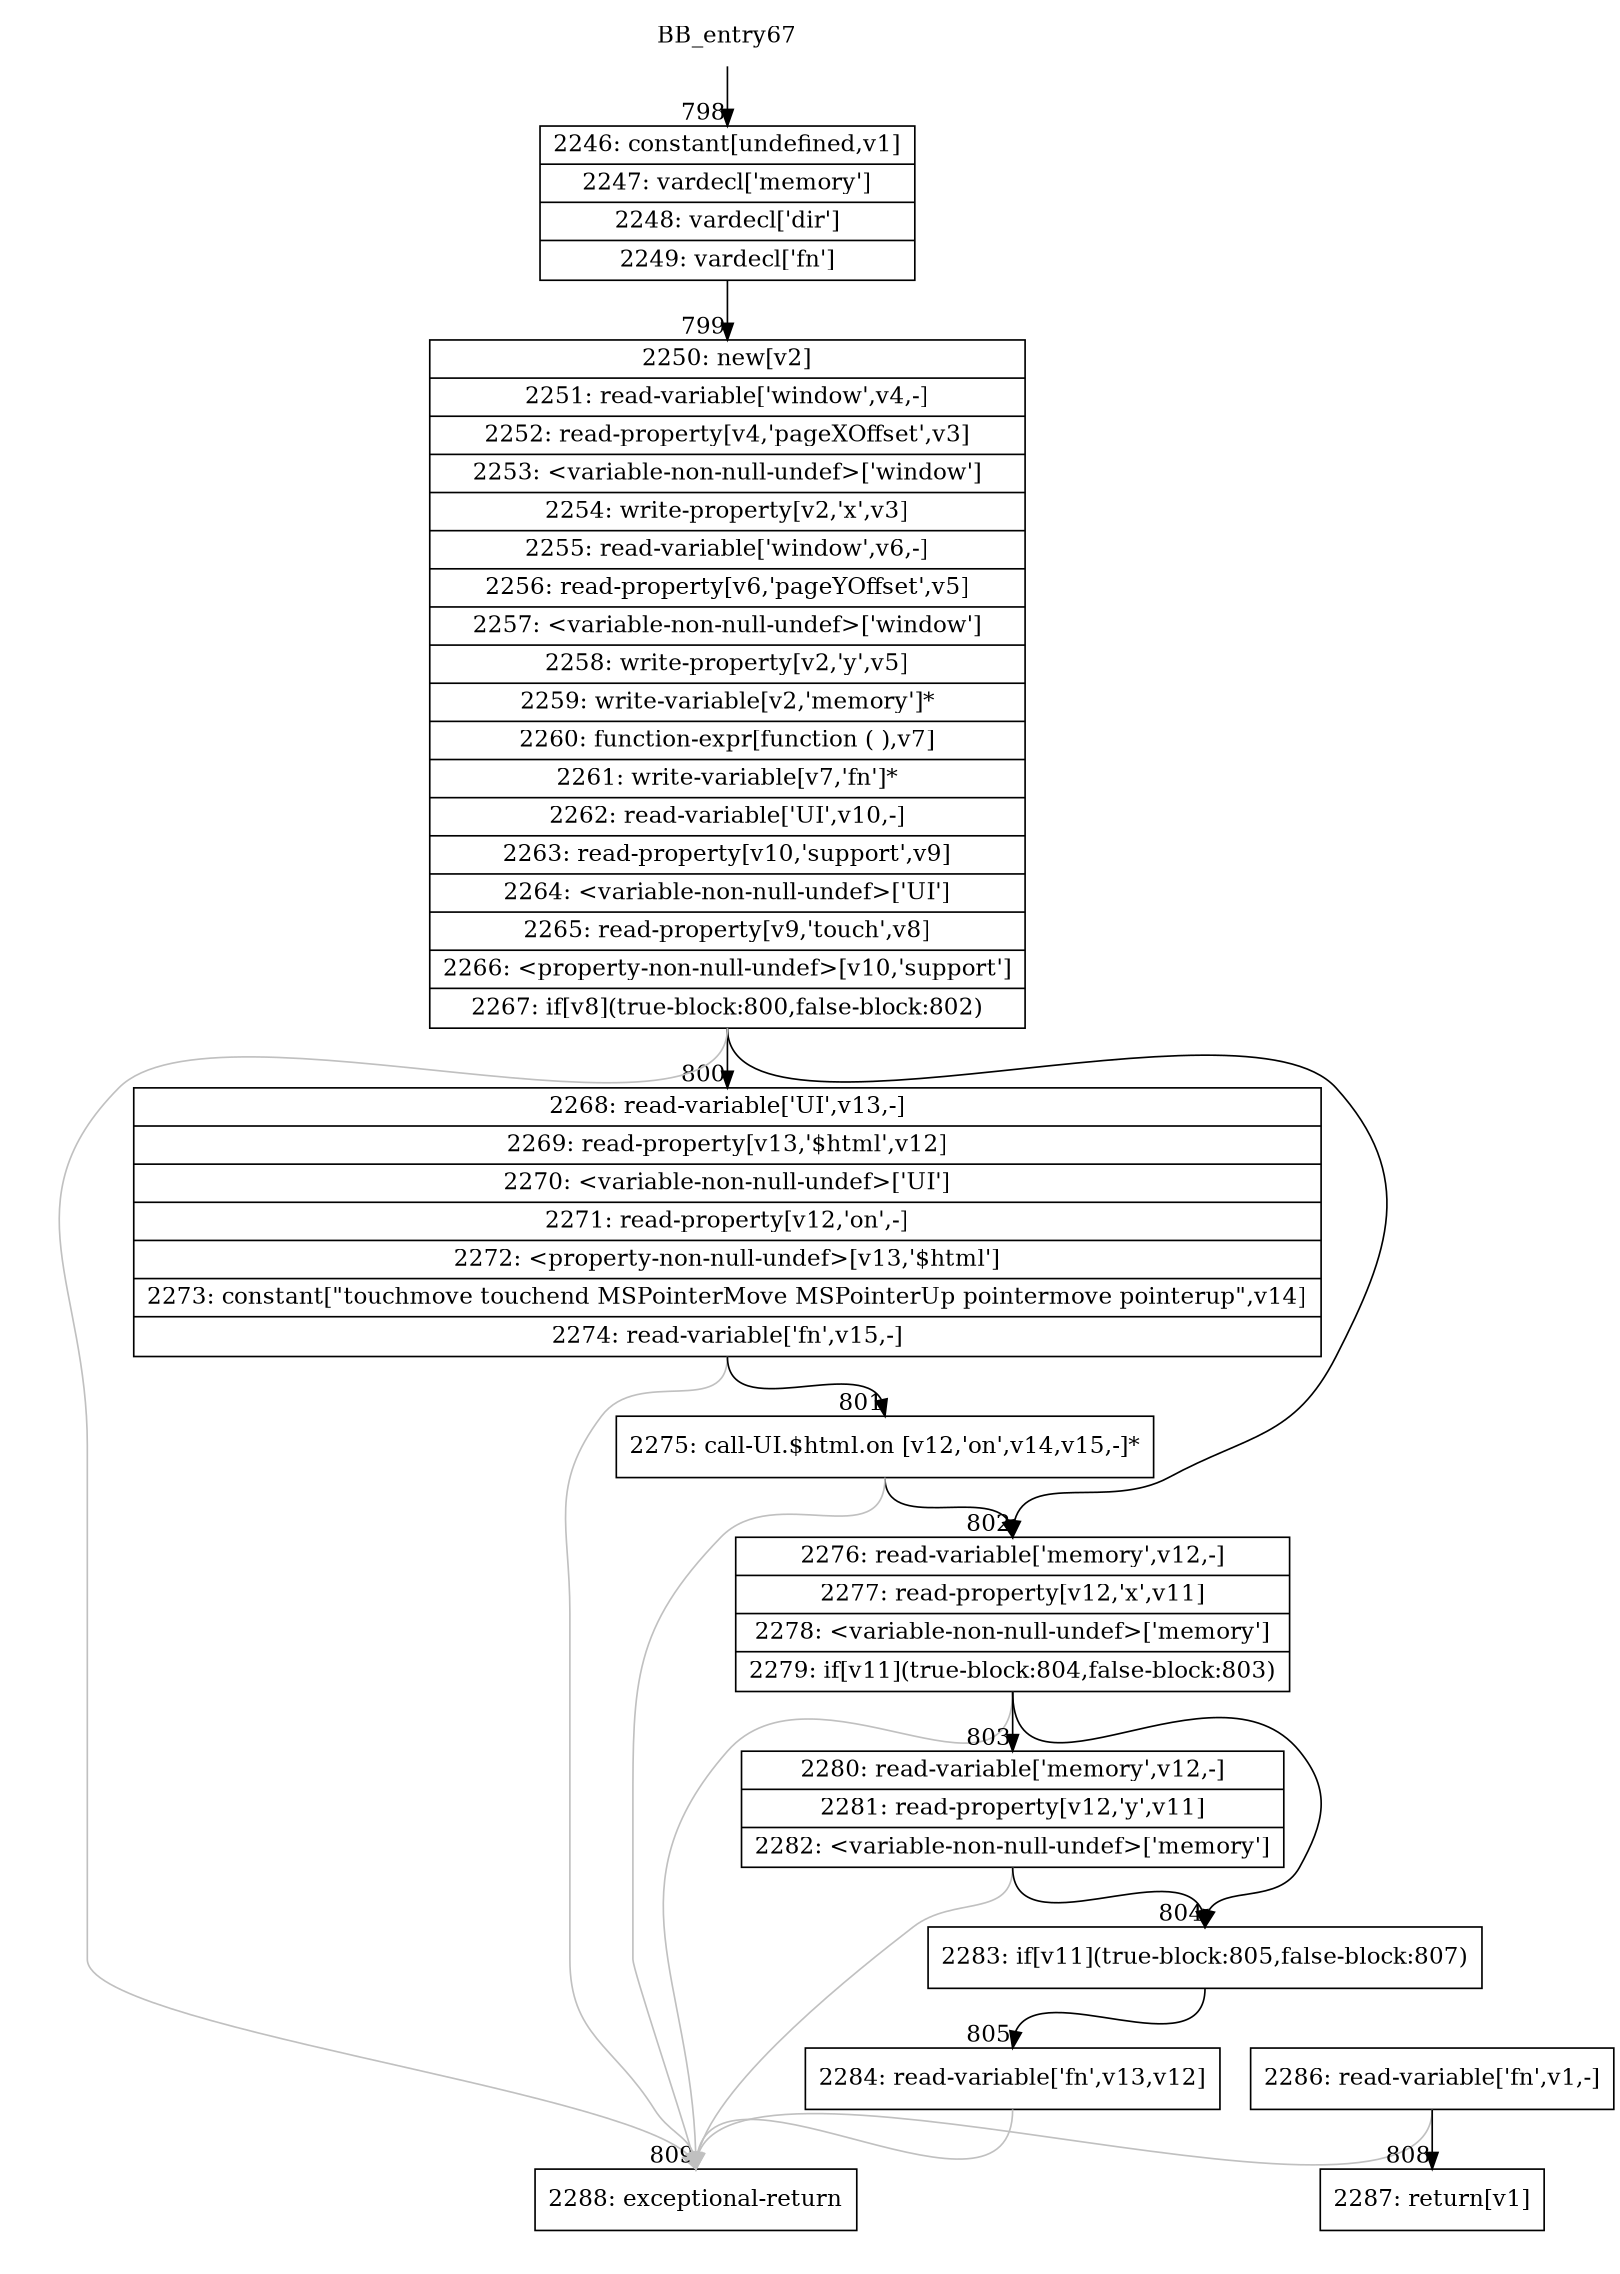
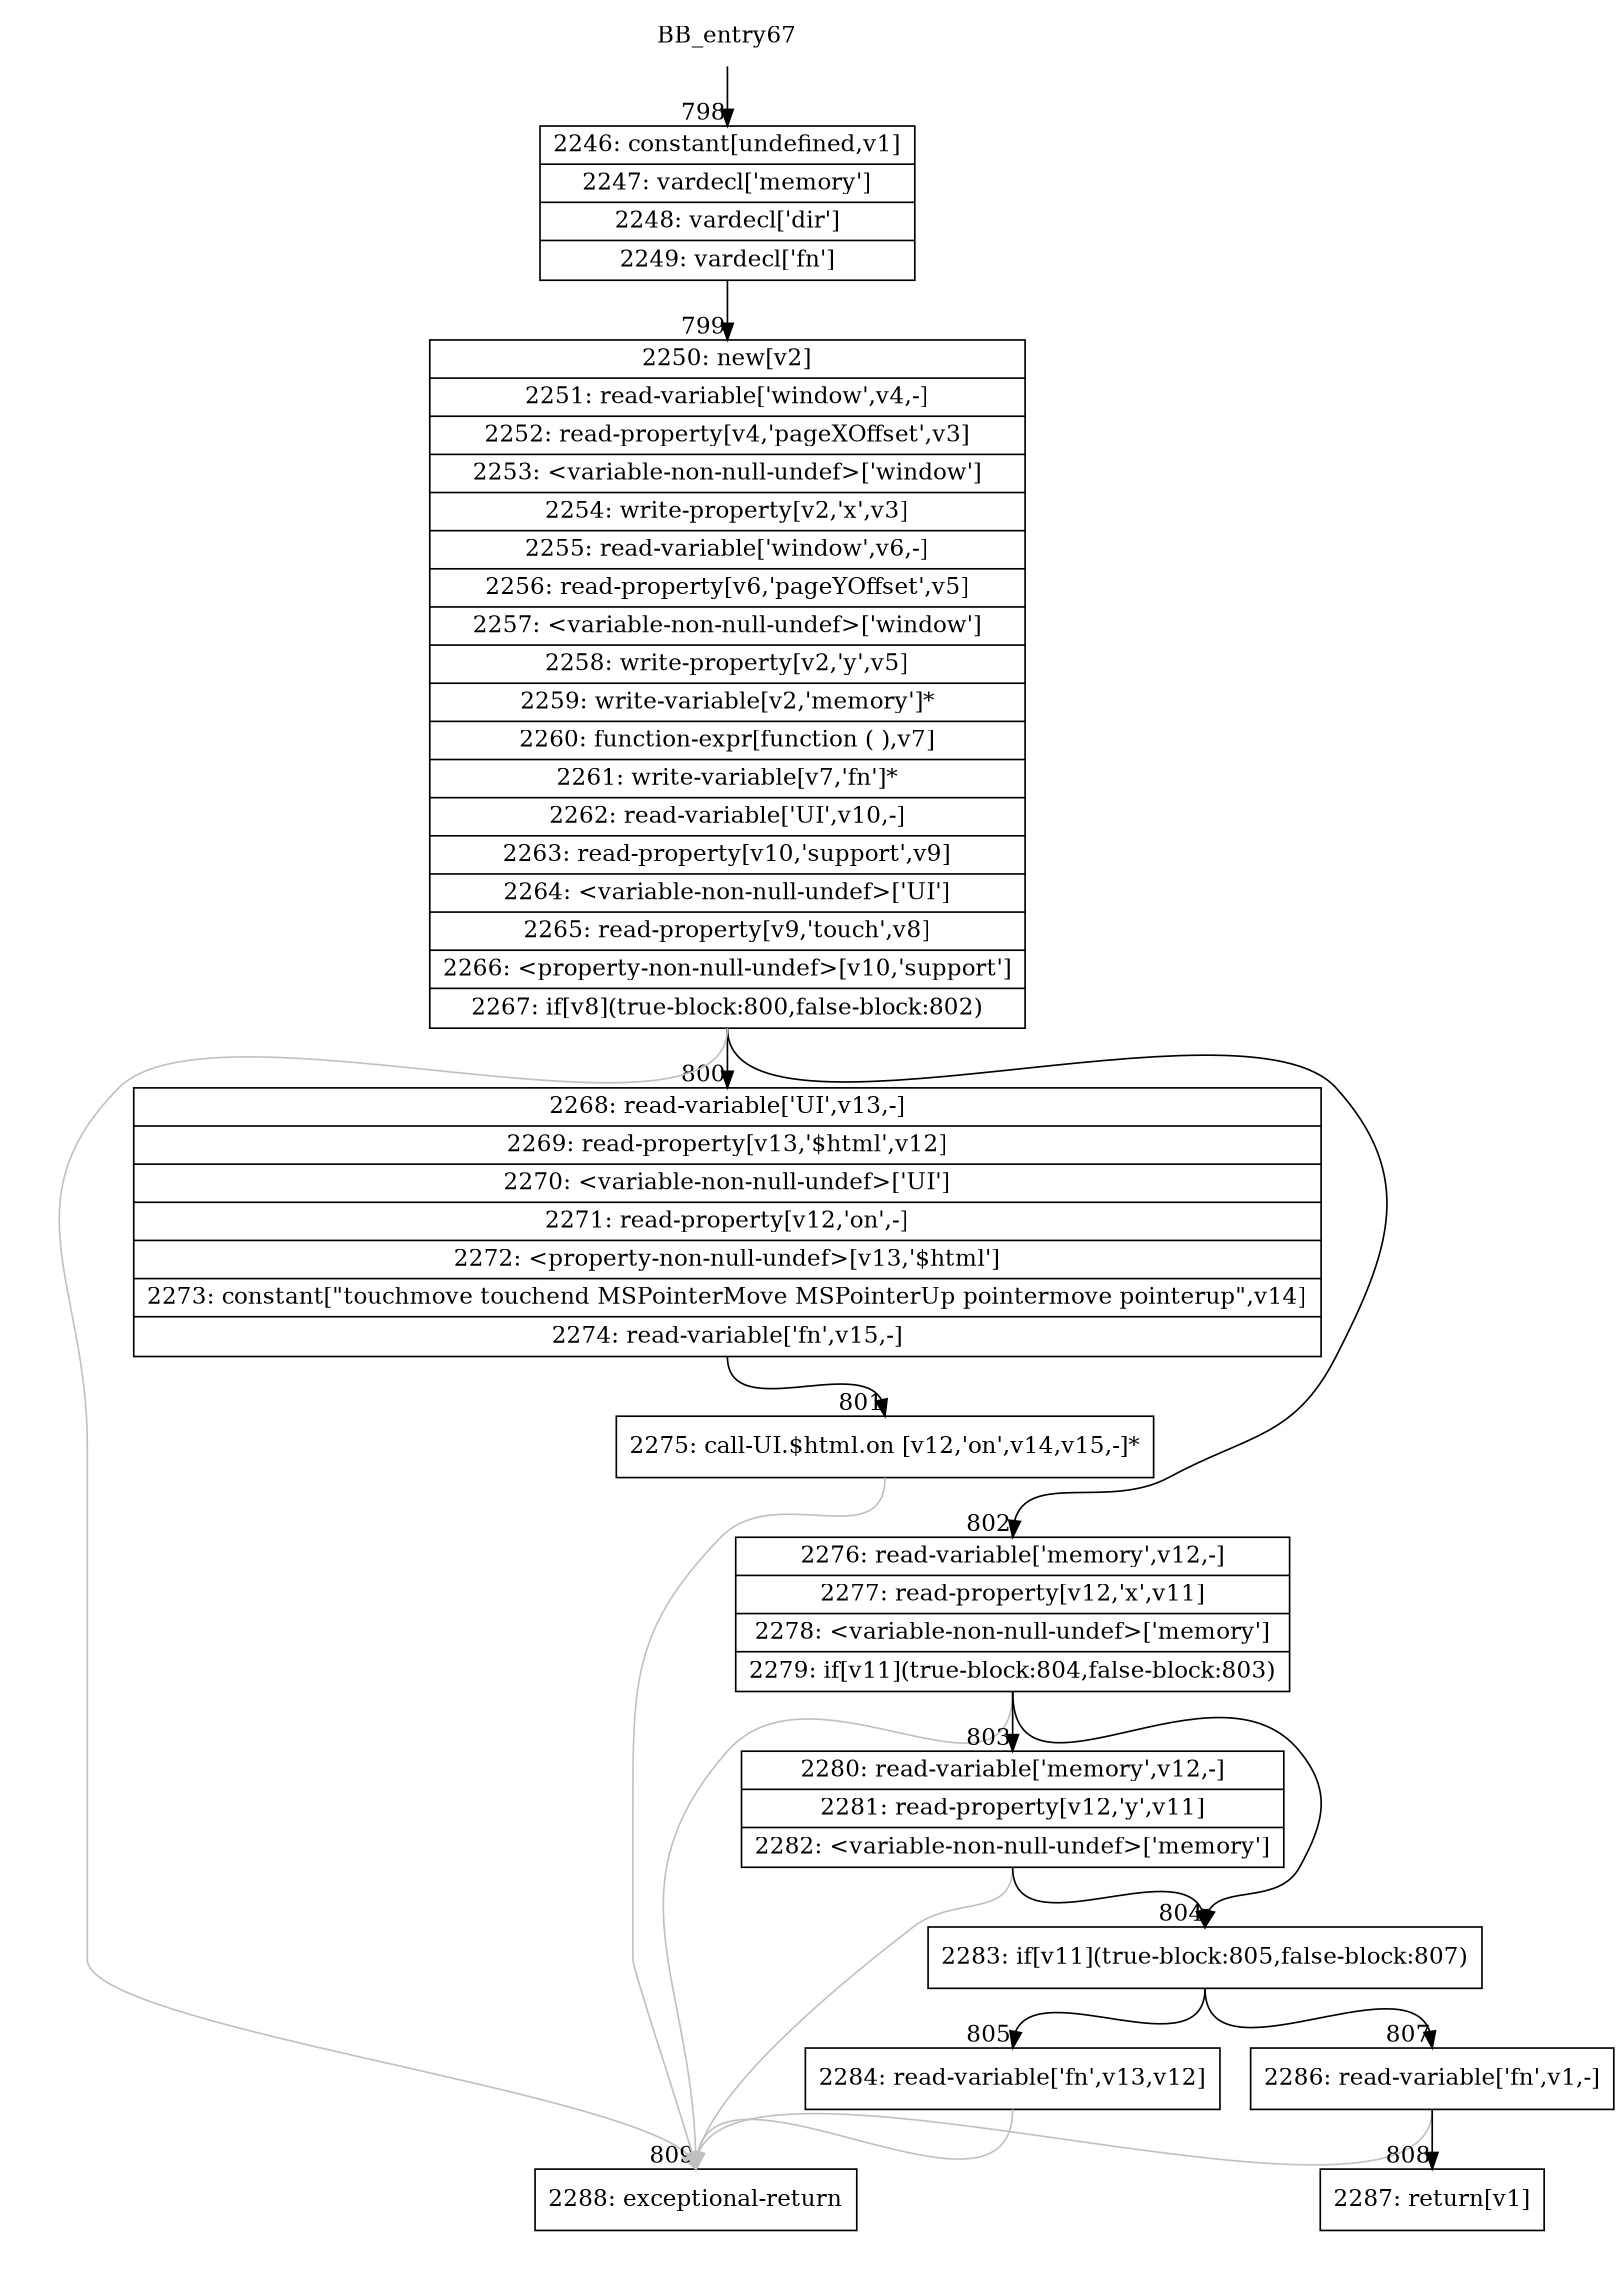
(940, 1508) -> none
(570, 1725) -> none
none -> (1310, 2020)
